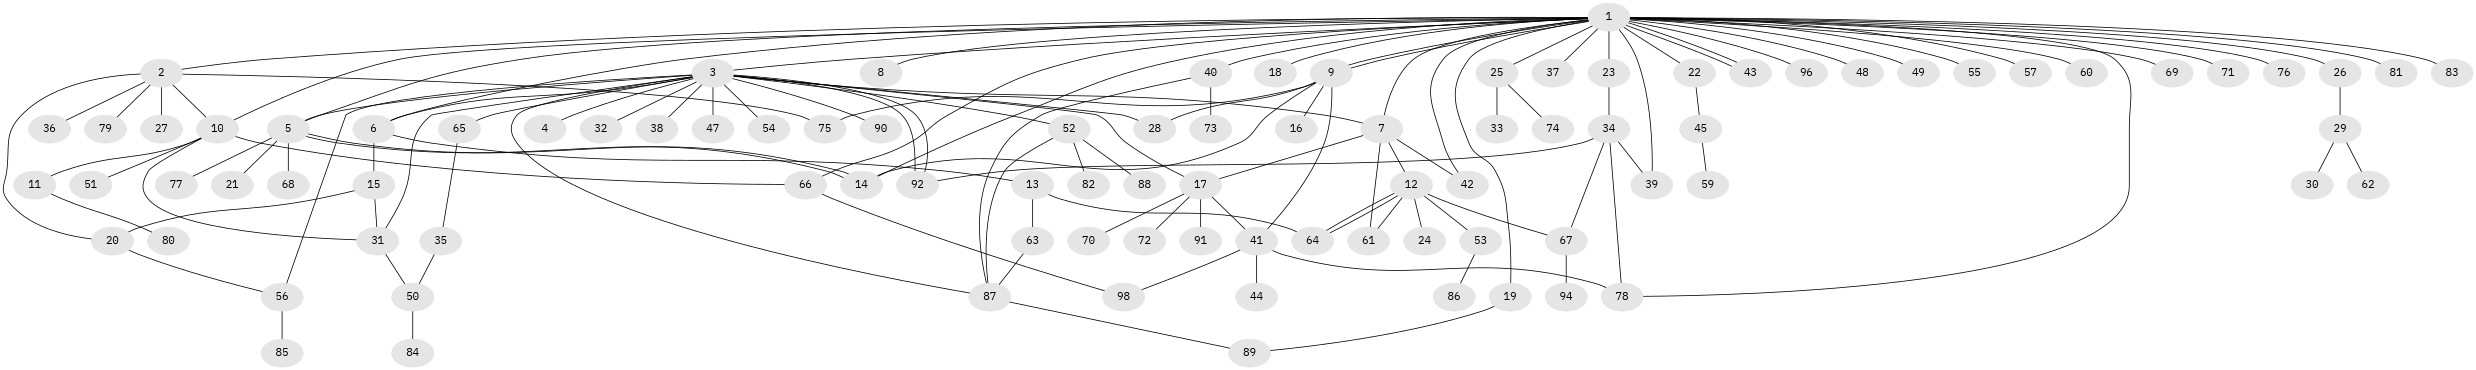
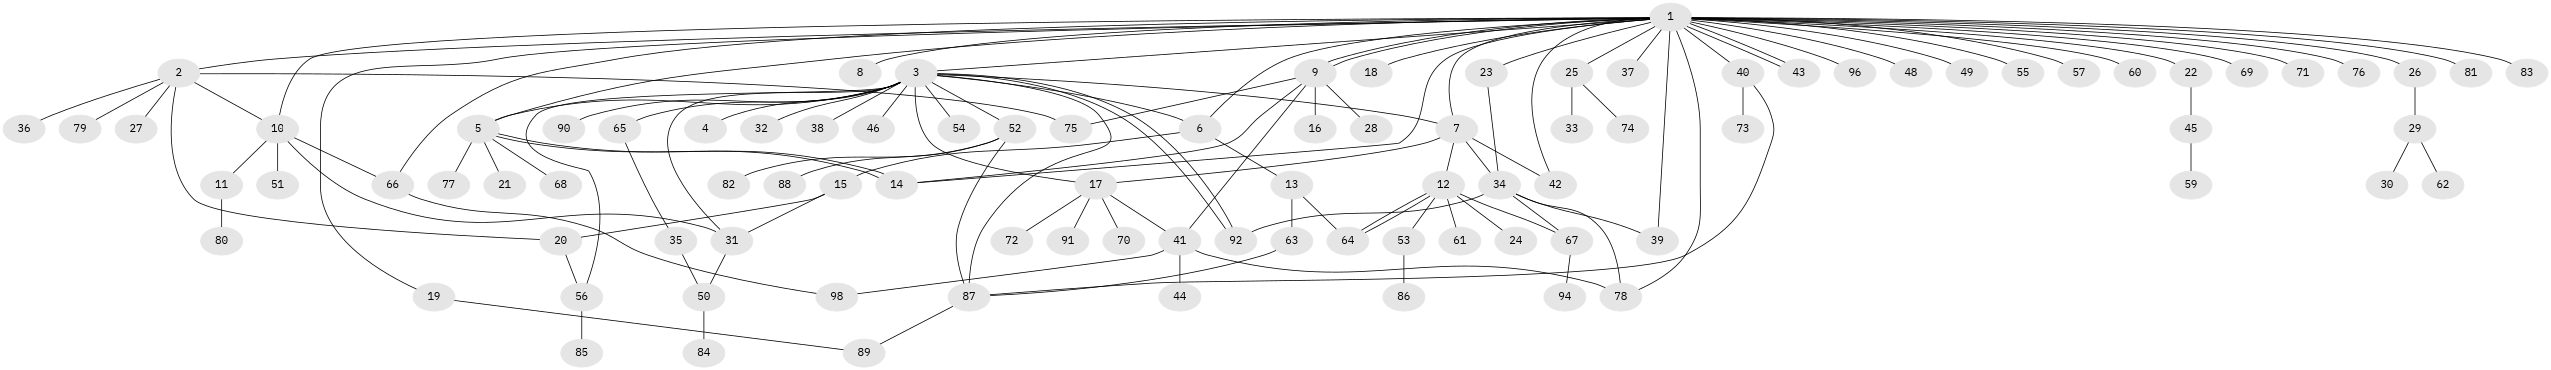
(936, 96) -> none
(713, 129) -> (873, 129)
(1375, 185) -> (1478, 157)
